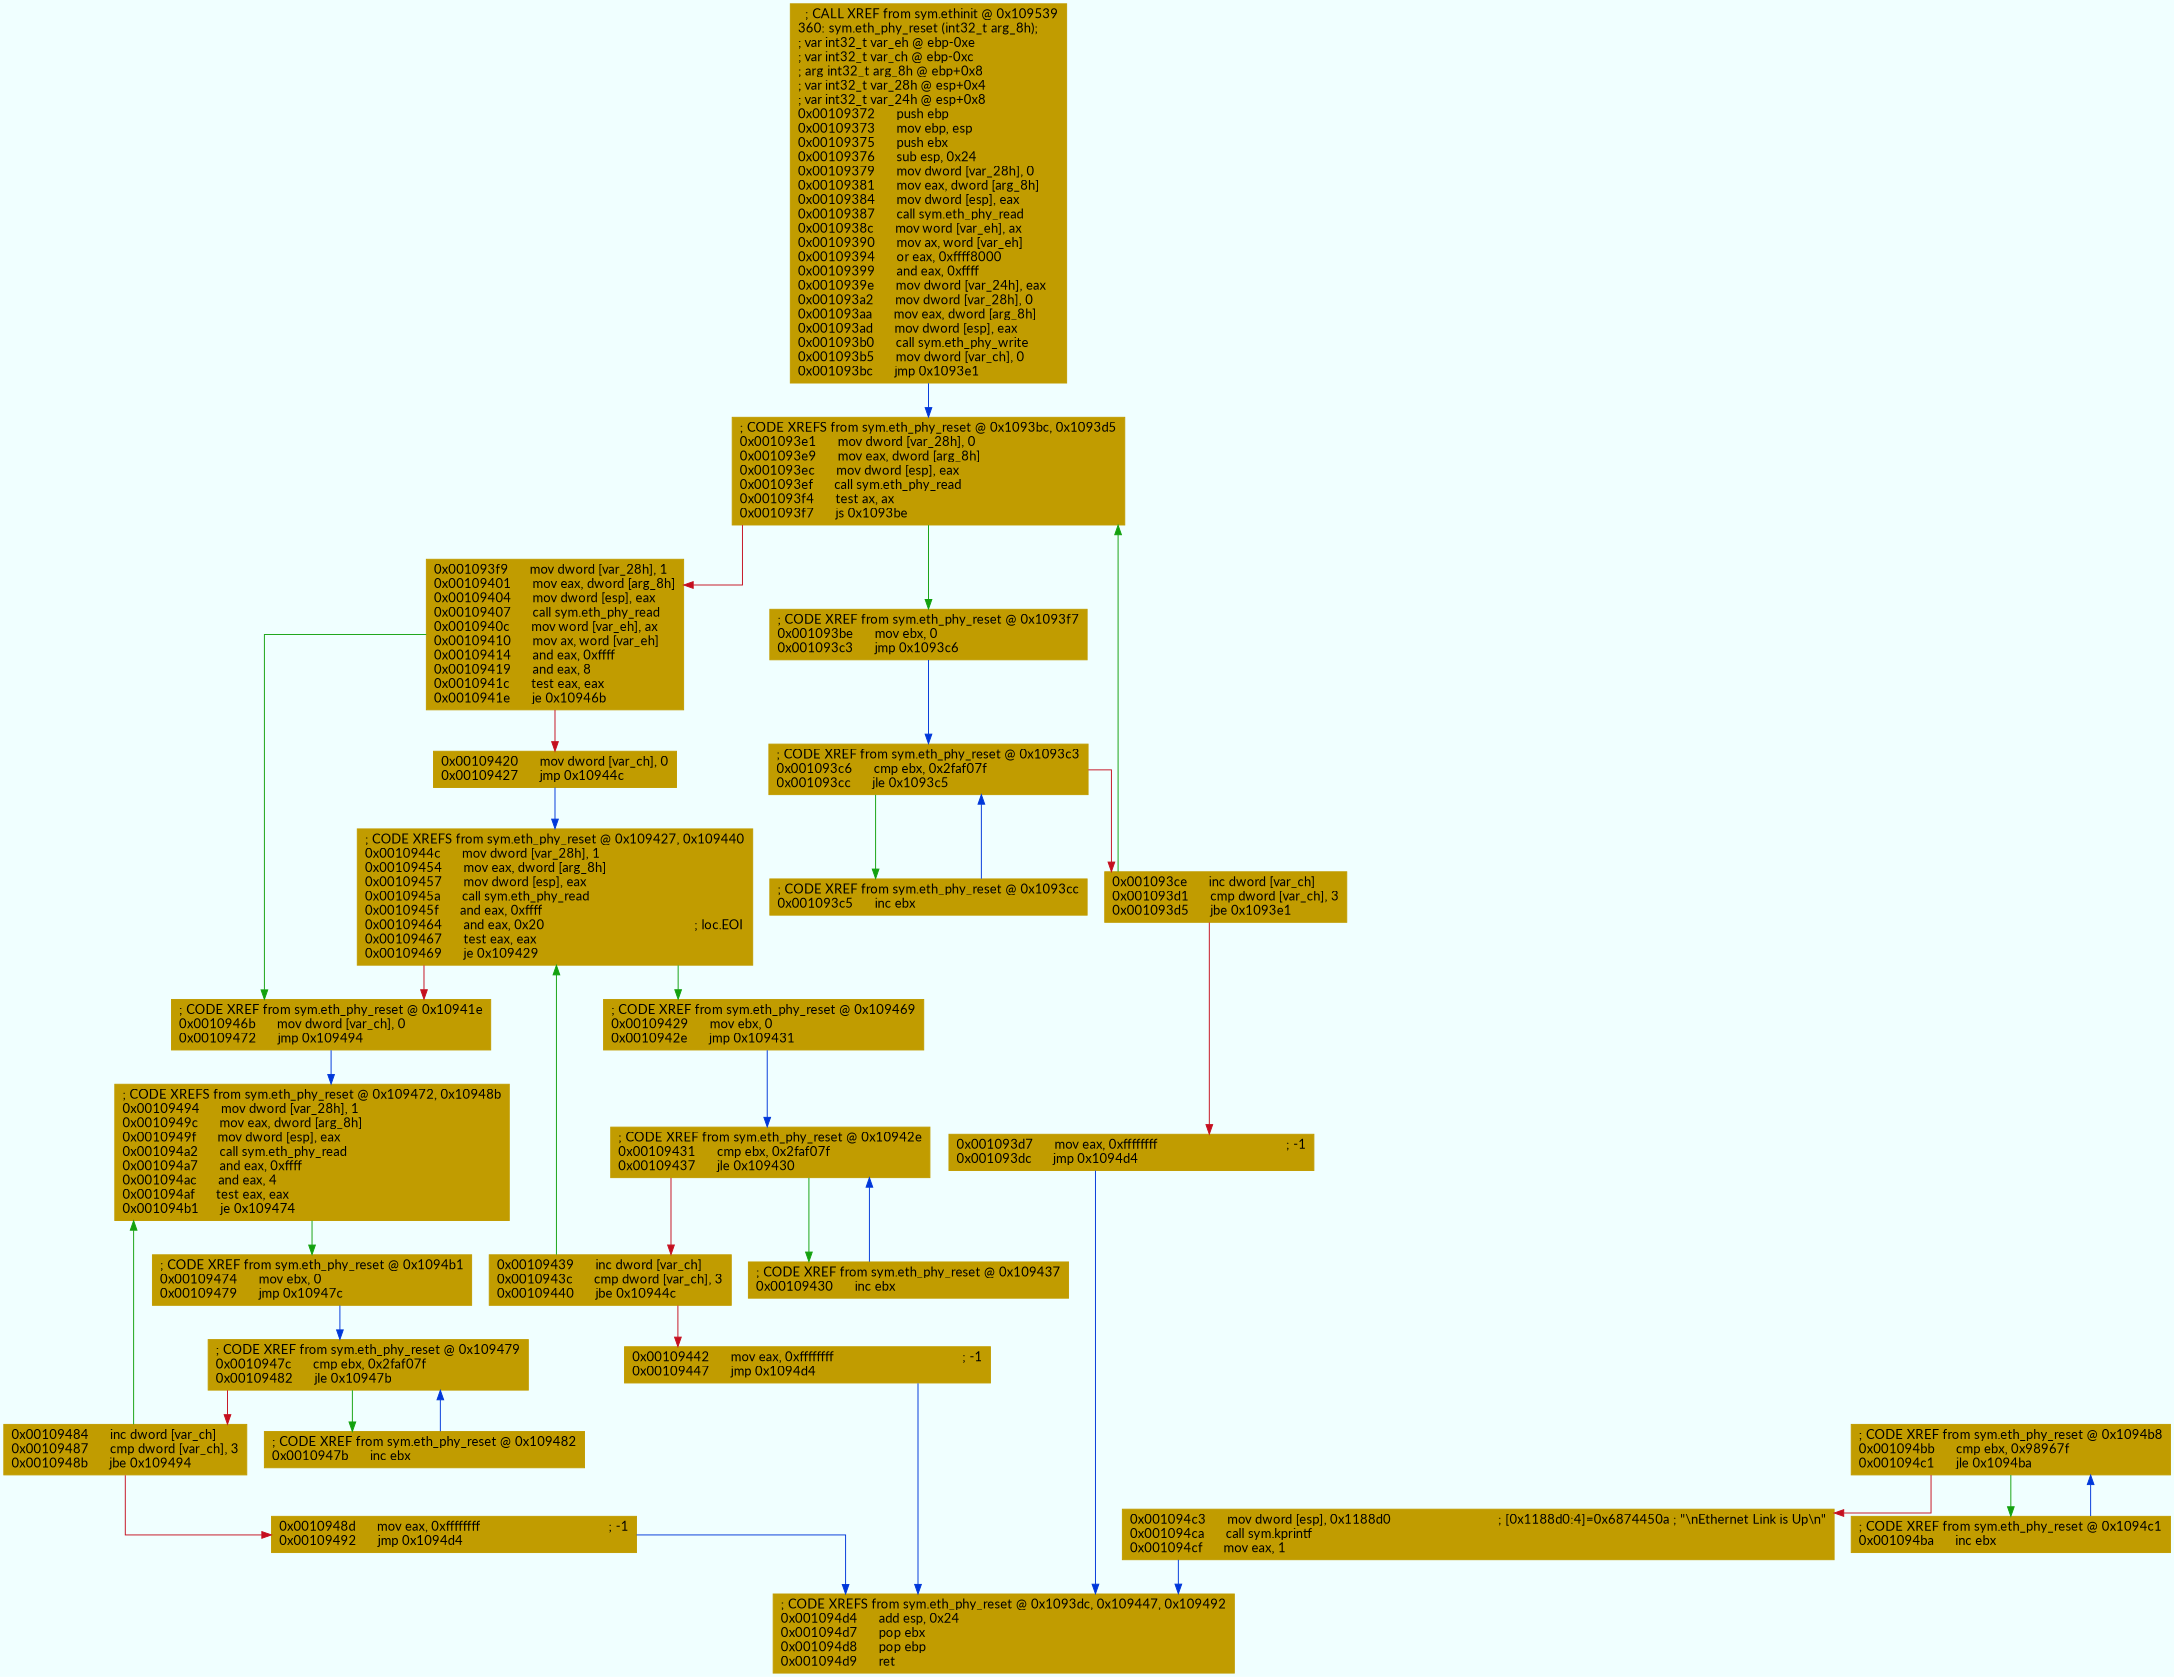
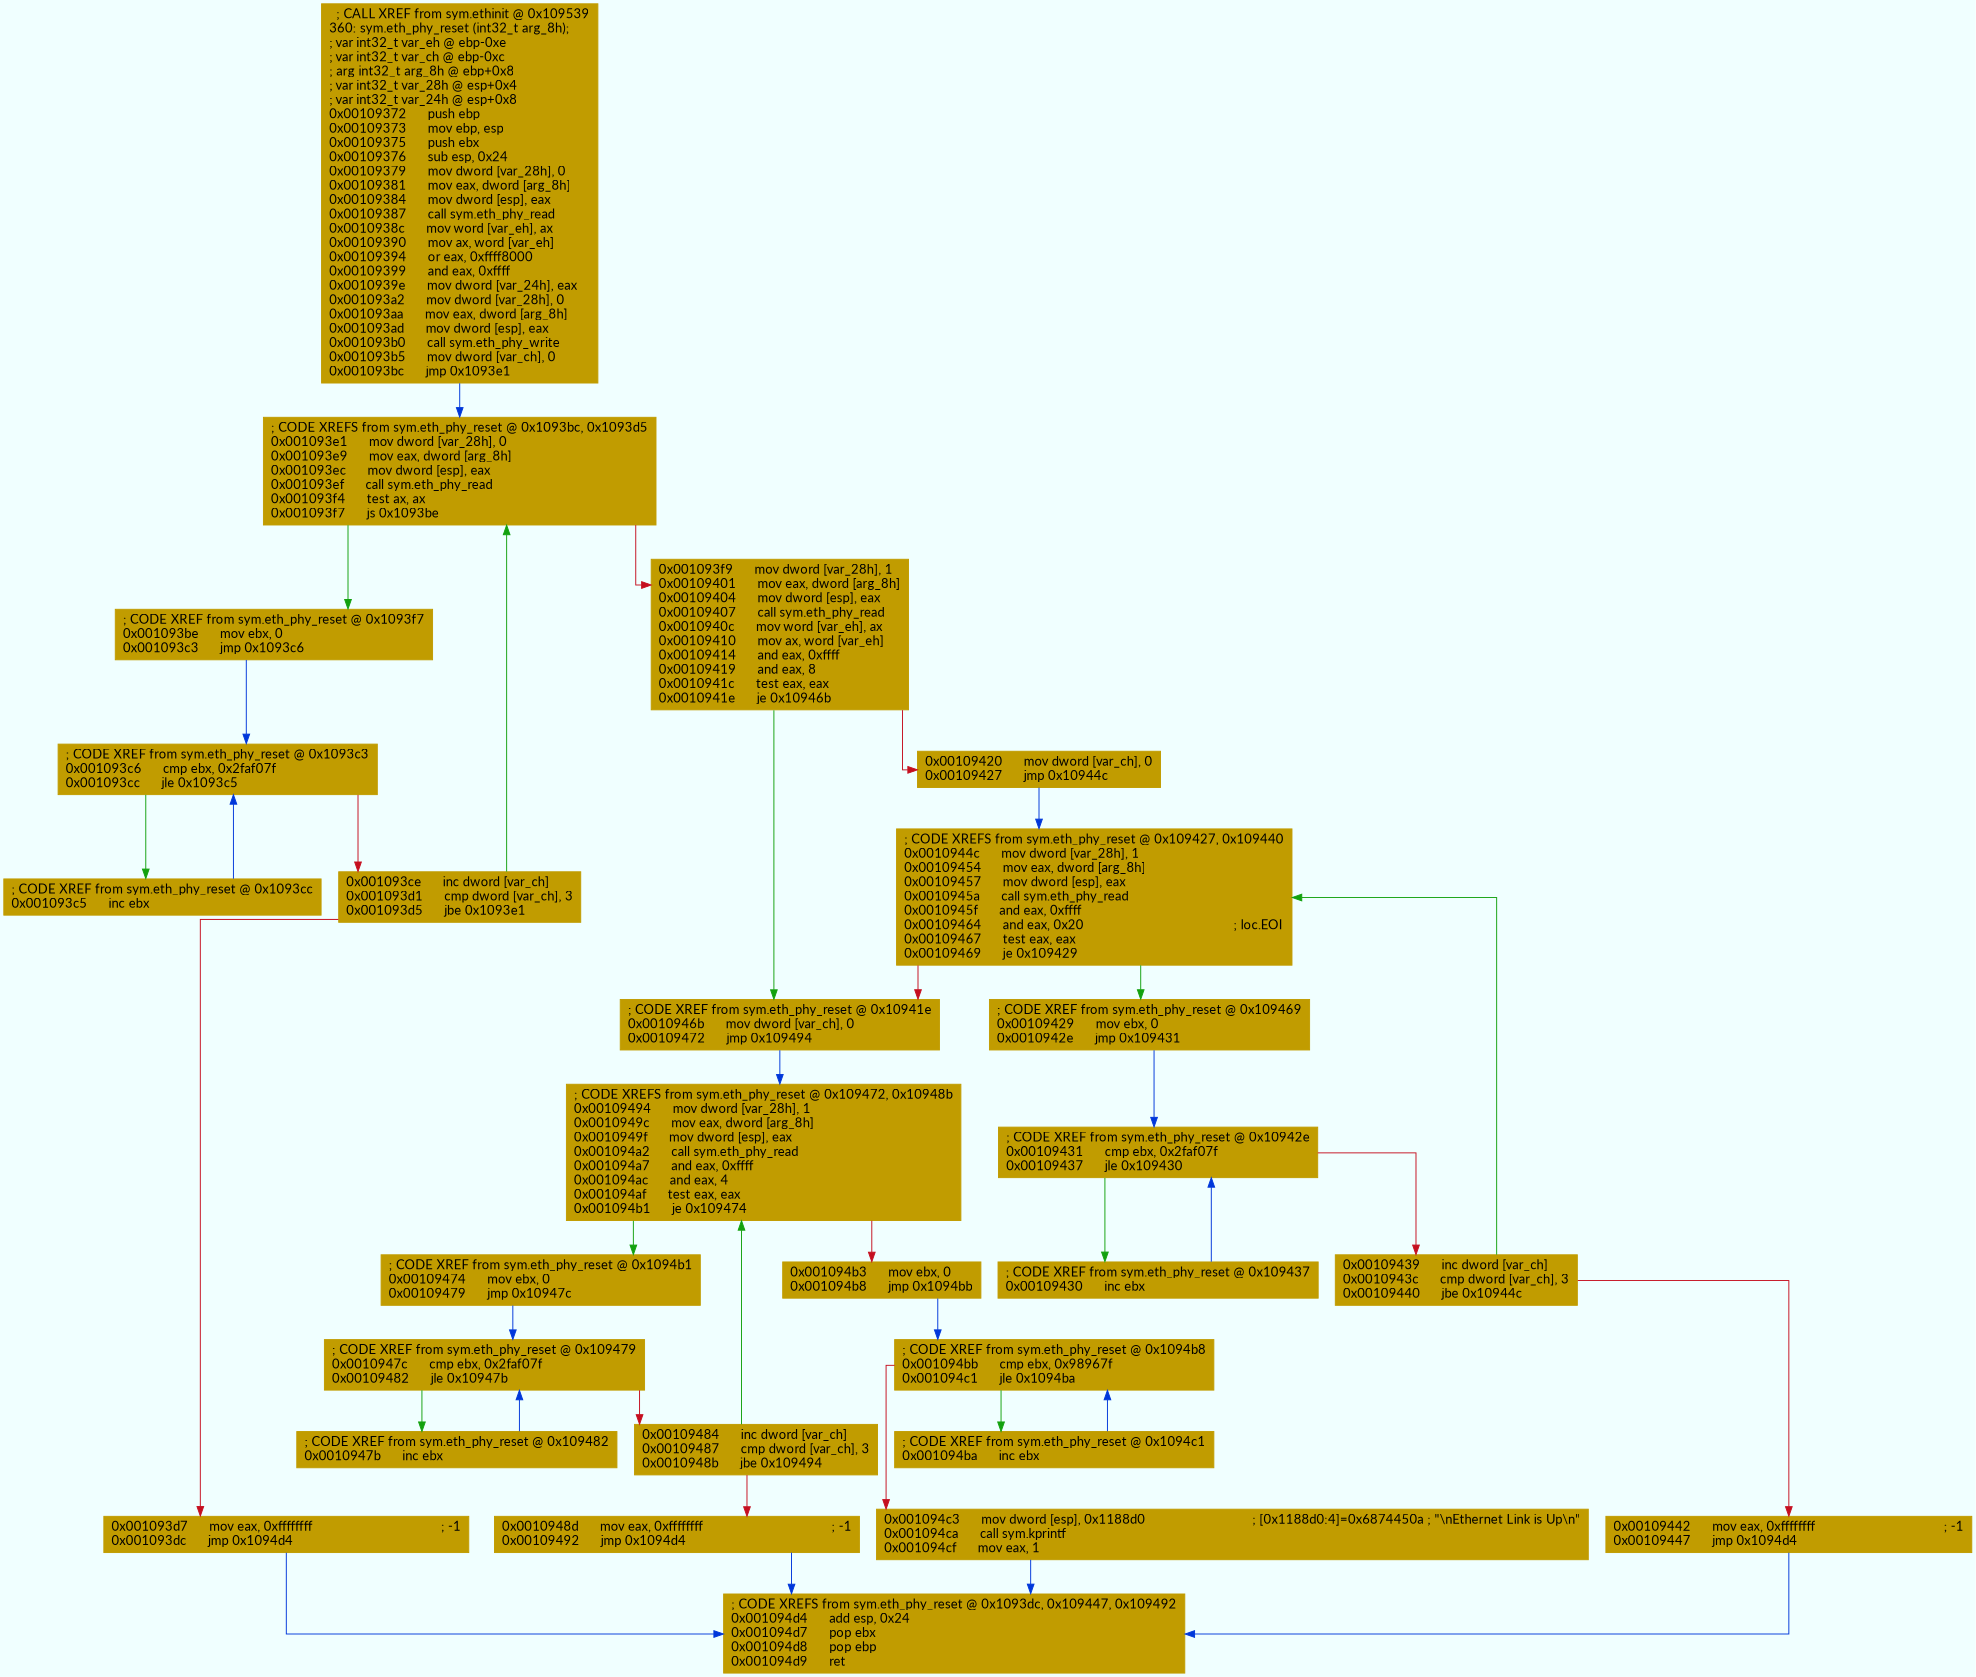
none -> (882, 1280)
